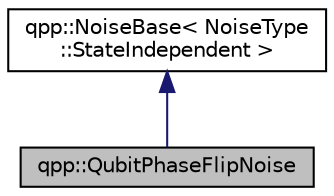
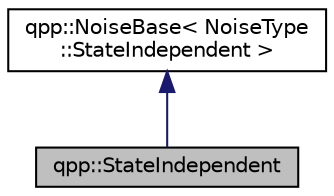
(167, 167) -> (167, 167)
